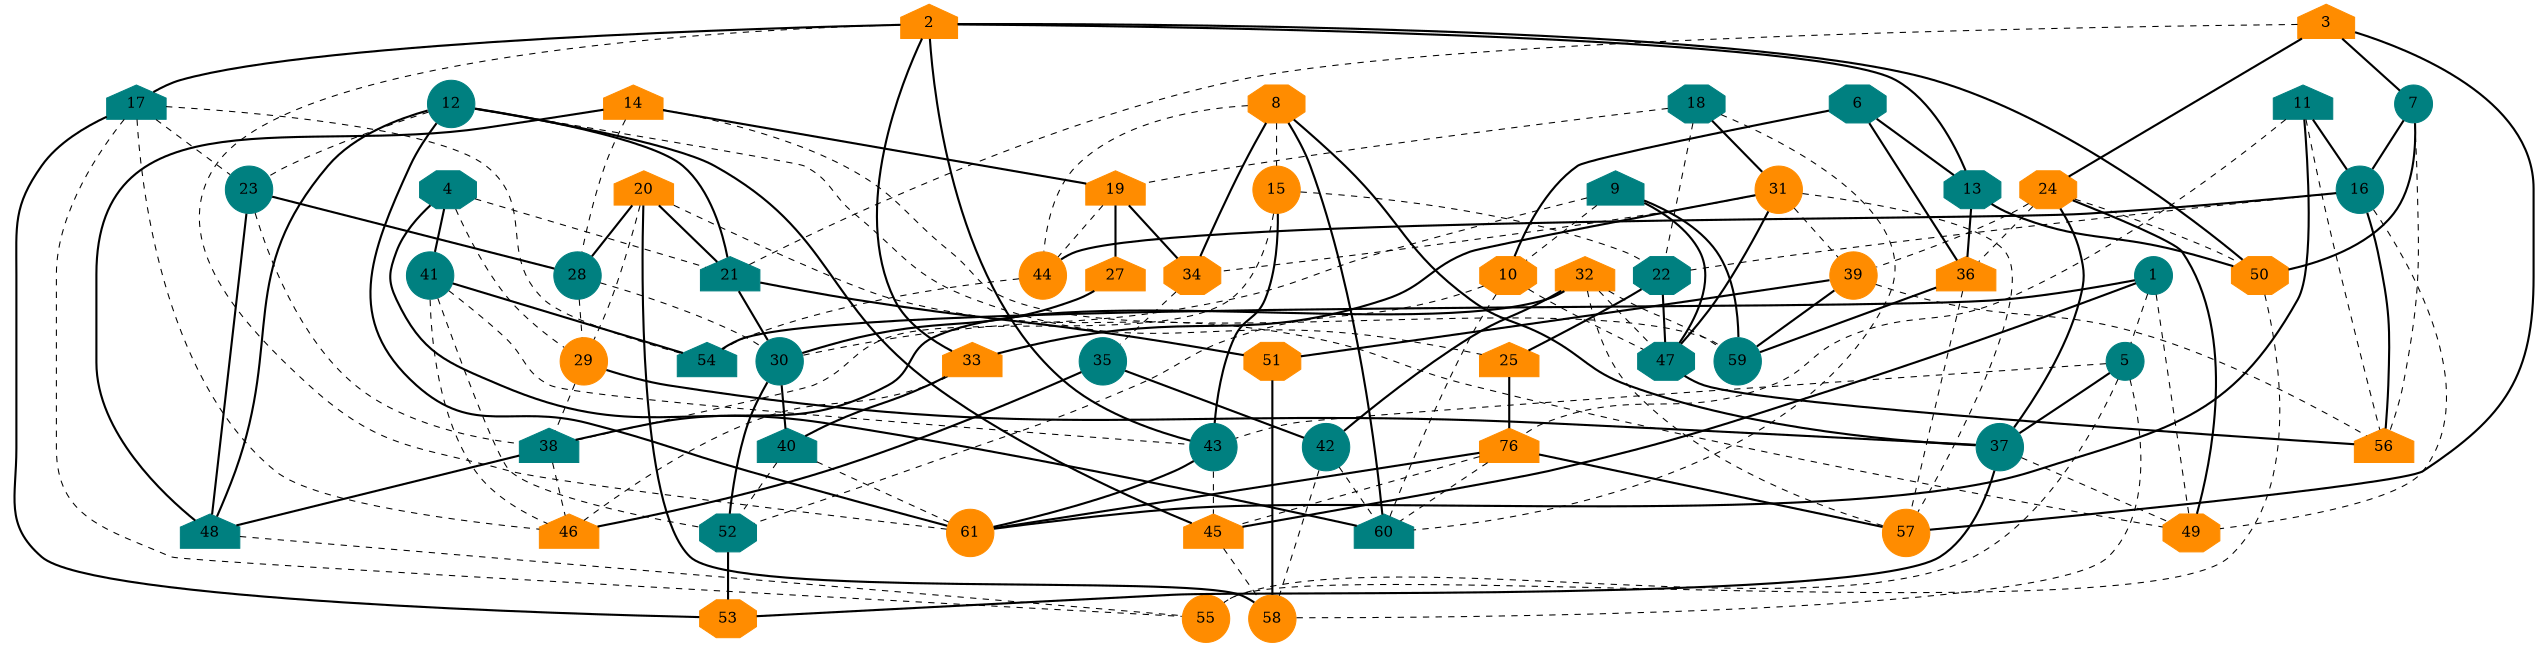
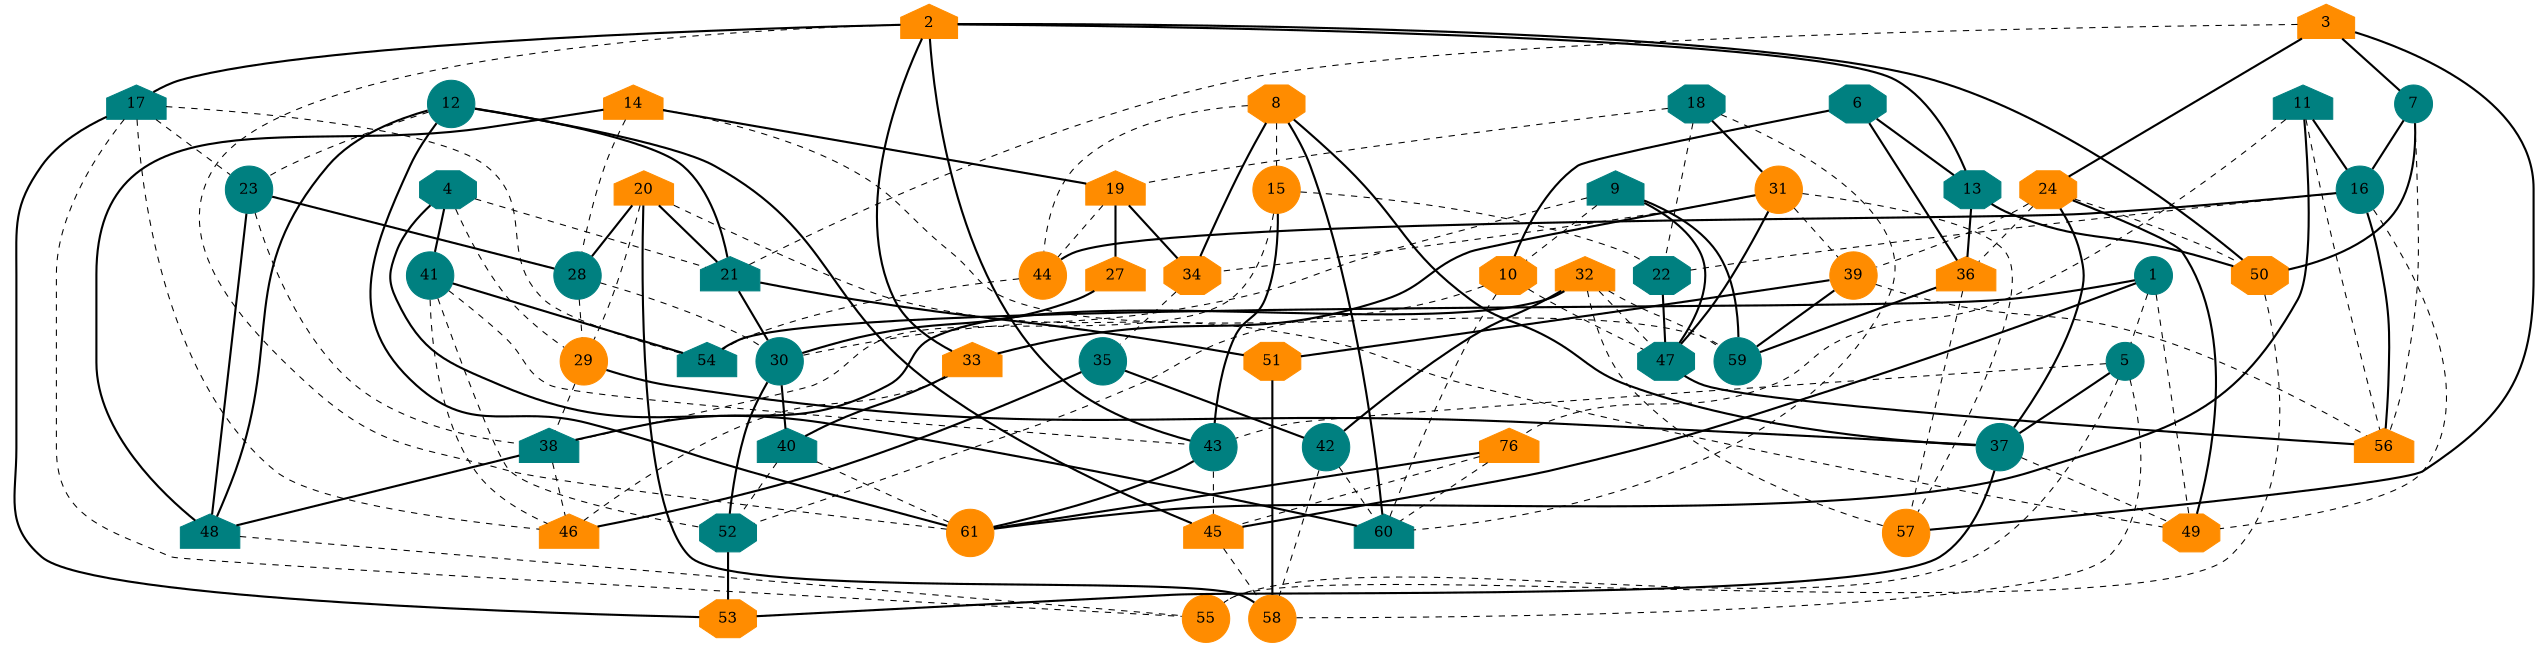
(1509, 361) -> none
(1711, 491) -> none
